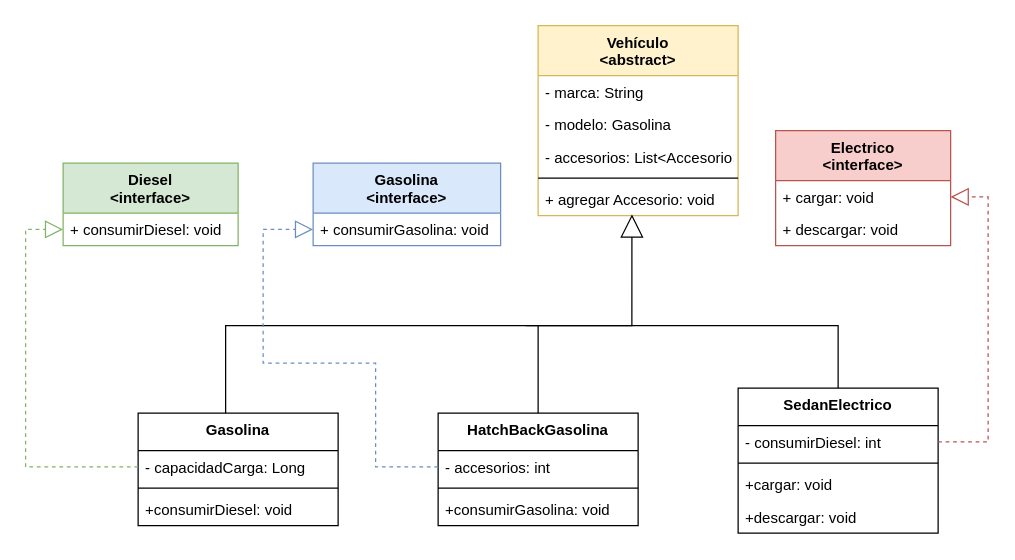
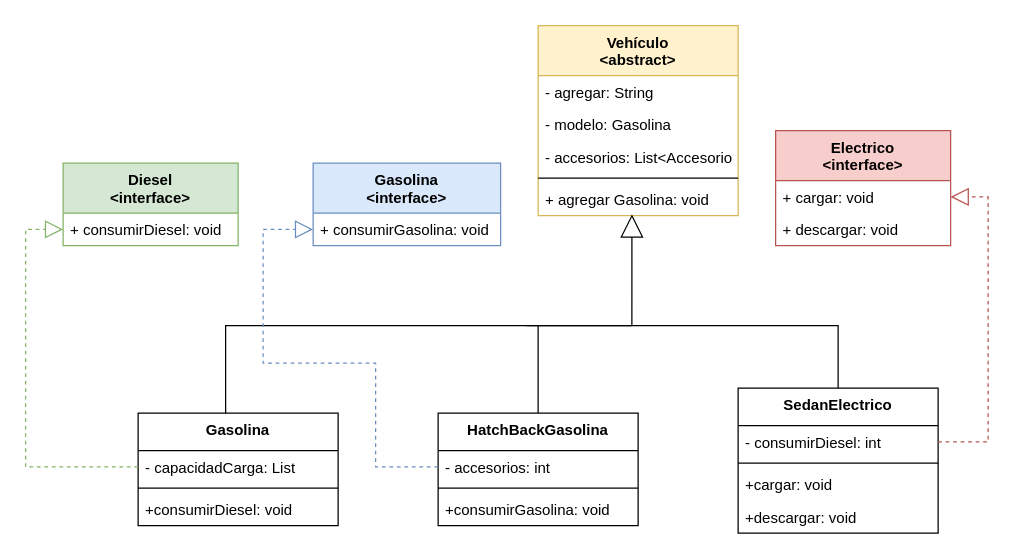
(600, 93) -> (609, 93)
(638, 200) -> (632, 200)
(230, 468) -> (228, 468)
